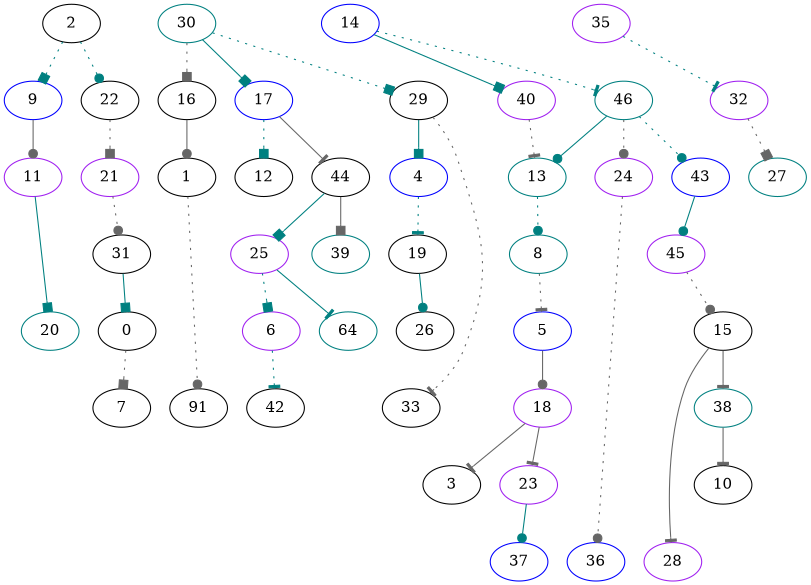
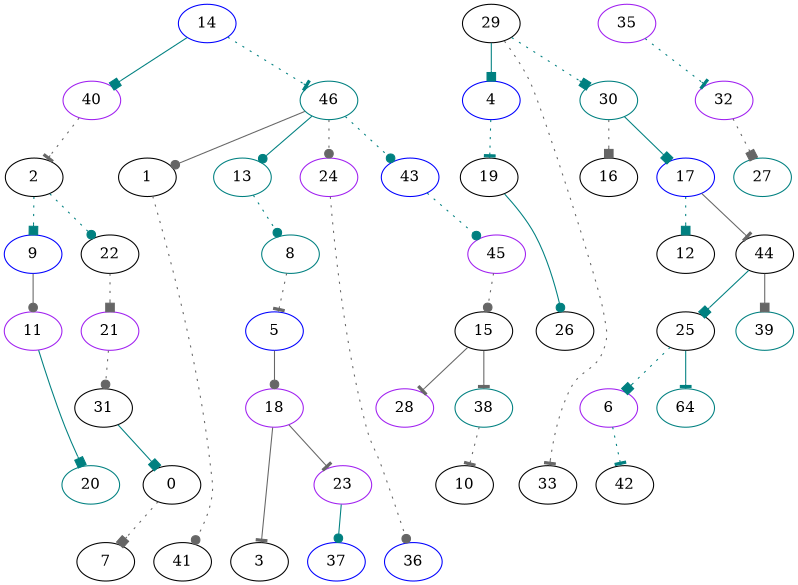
(298, 60) -> (546, 59)
(187, 135) -> (242, 137)
(531, 136) -> (65, 137)
(690, 212) -> (450, 213)
(260, 254) -> (686, 331)
(199, 408) -> (183, 562)
(723, 444) -> (475, 444)
